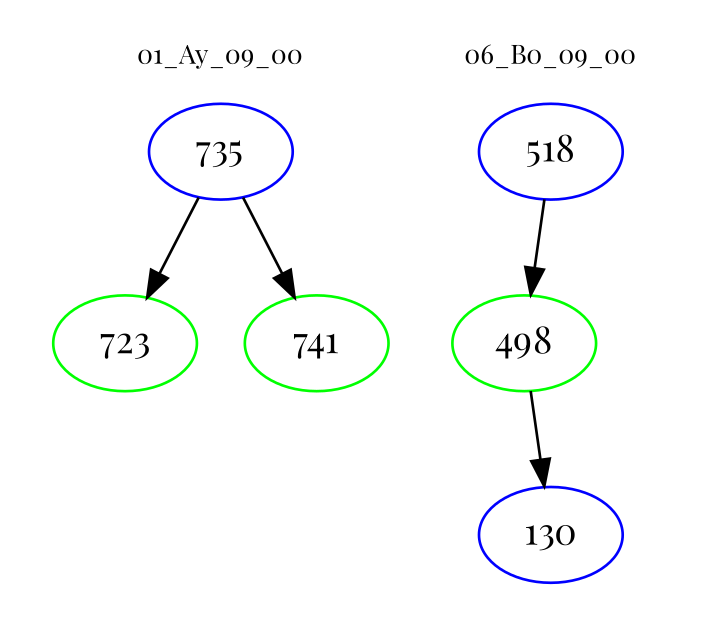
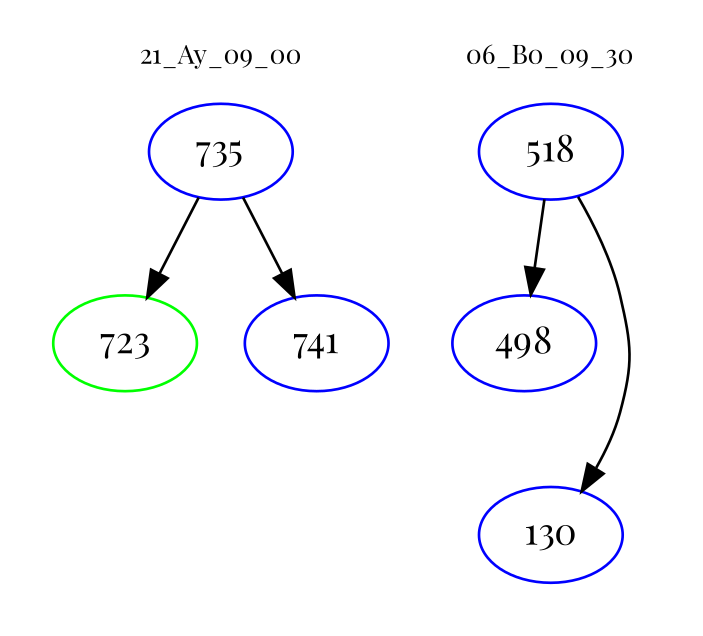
(221, 57) -> (221, 57)
(551, 57) -> (551, 57)
(317, 343) -> (317, 343)
(524, 343) -> (524, 343)
(536, 425) -> (627, 331)
